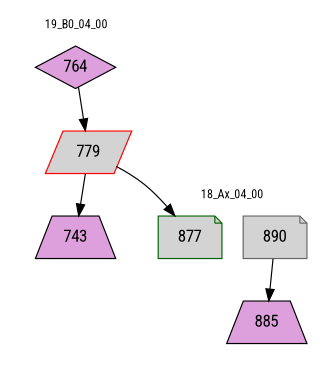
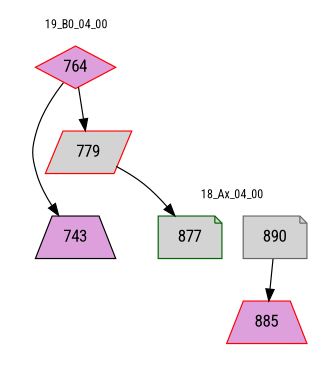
(76, 67) -> (76, 67)
(83, 189) -> (34, 142)
(267, 322) -> (267, 322)
